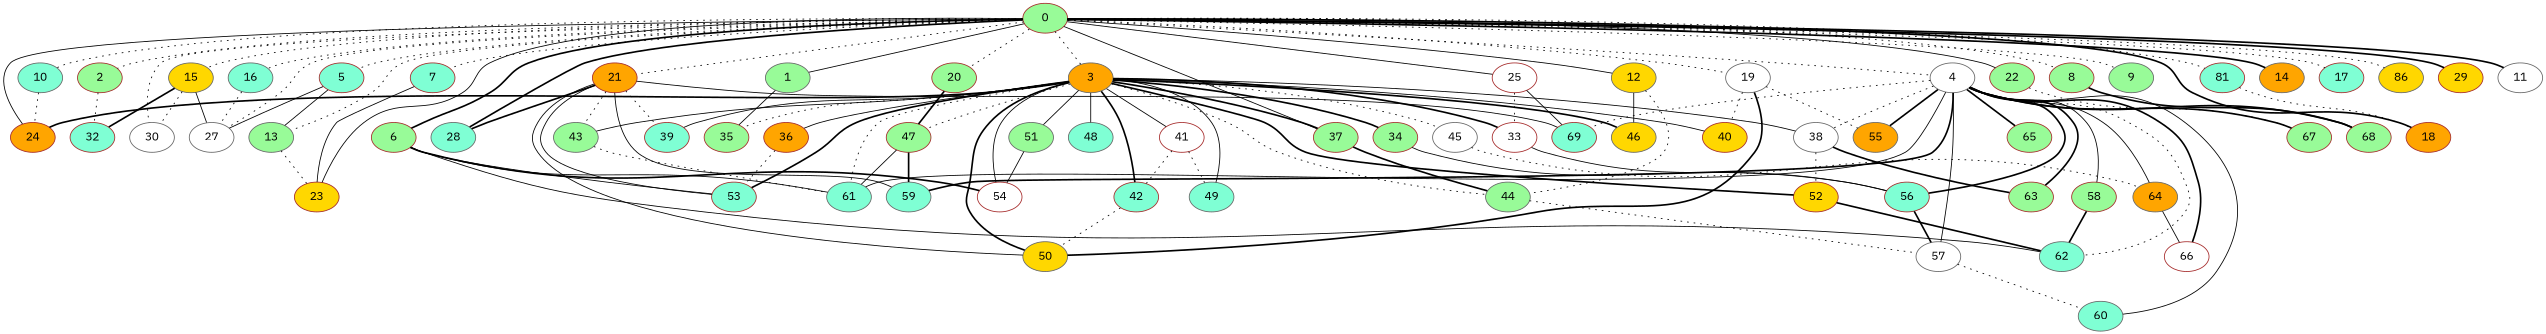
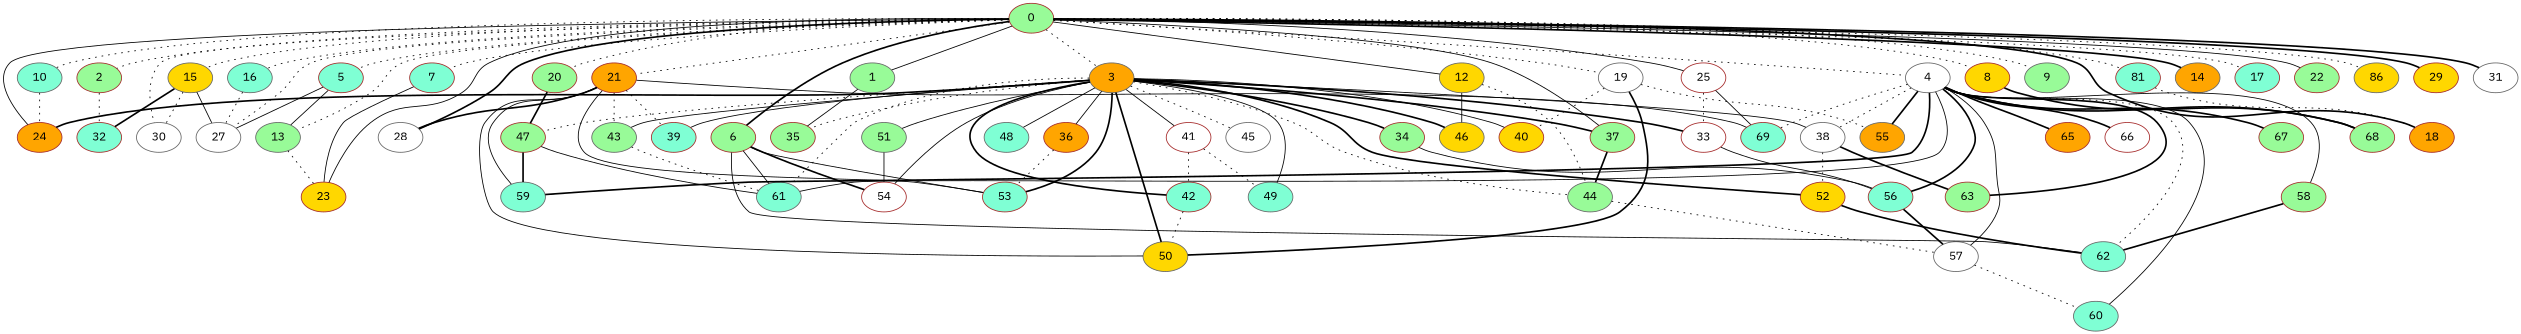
(2072, 78) -> (1987, 78)
(2520, 78) -> (2496, 78)
(2160, 109) -> none
(453, 137) -> (401, 137)
(2029, 137) -> (2068, 137)
(2155, 197) -> none
